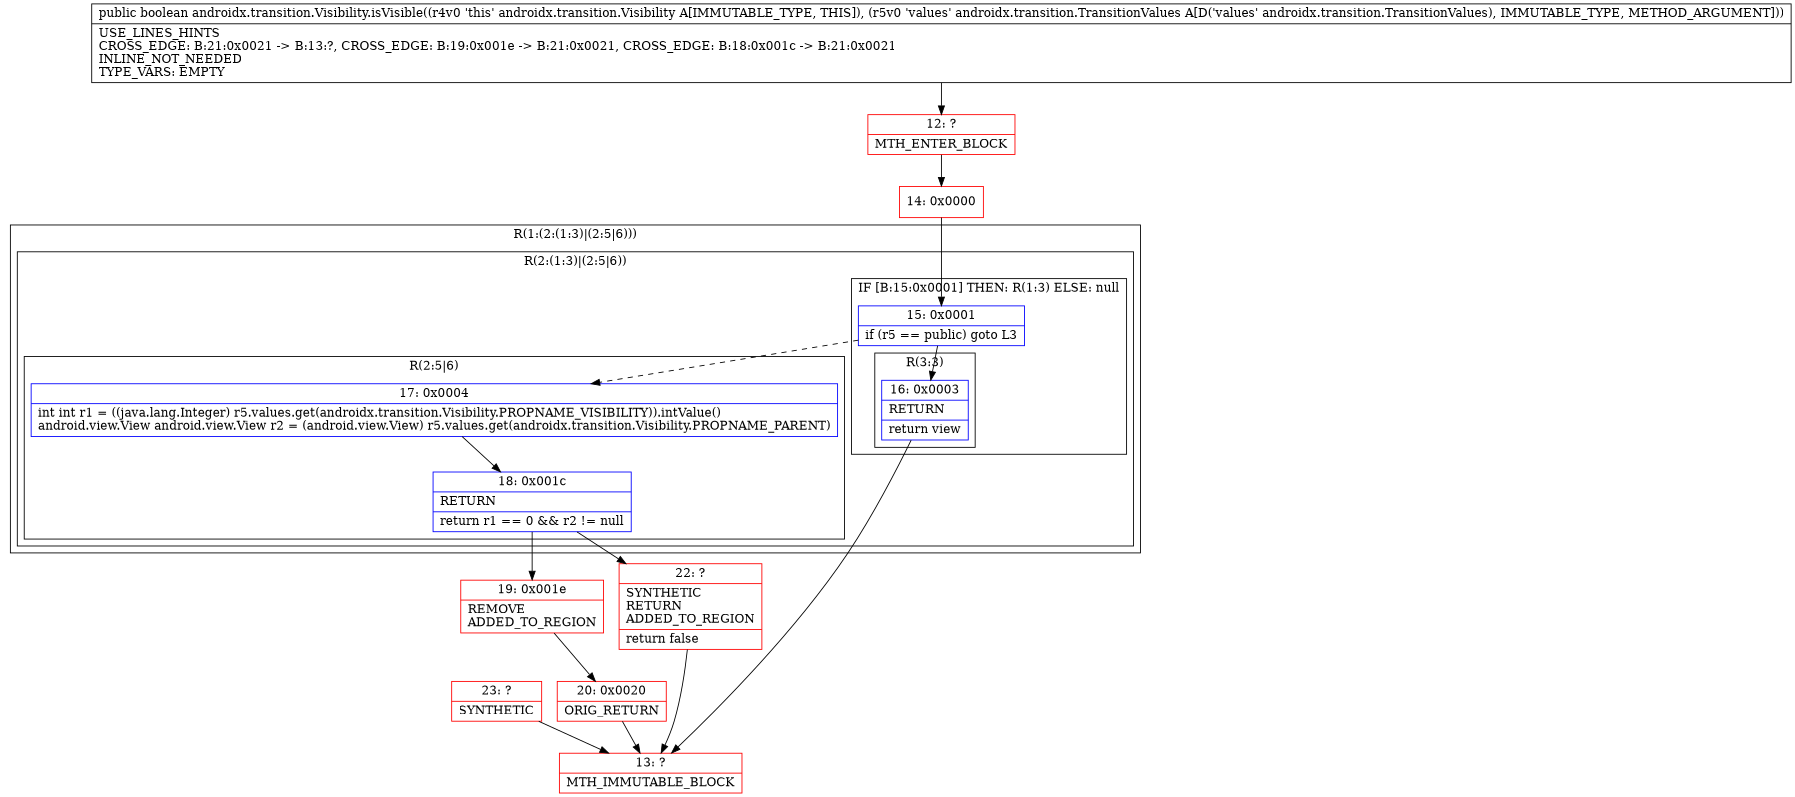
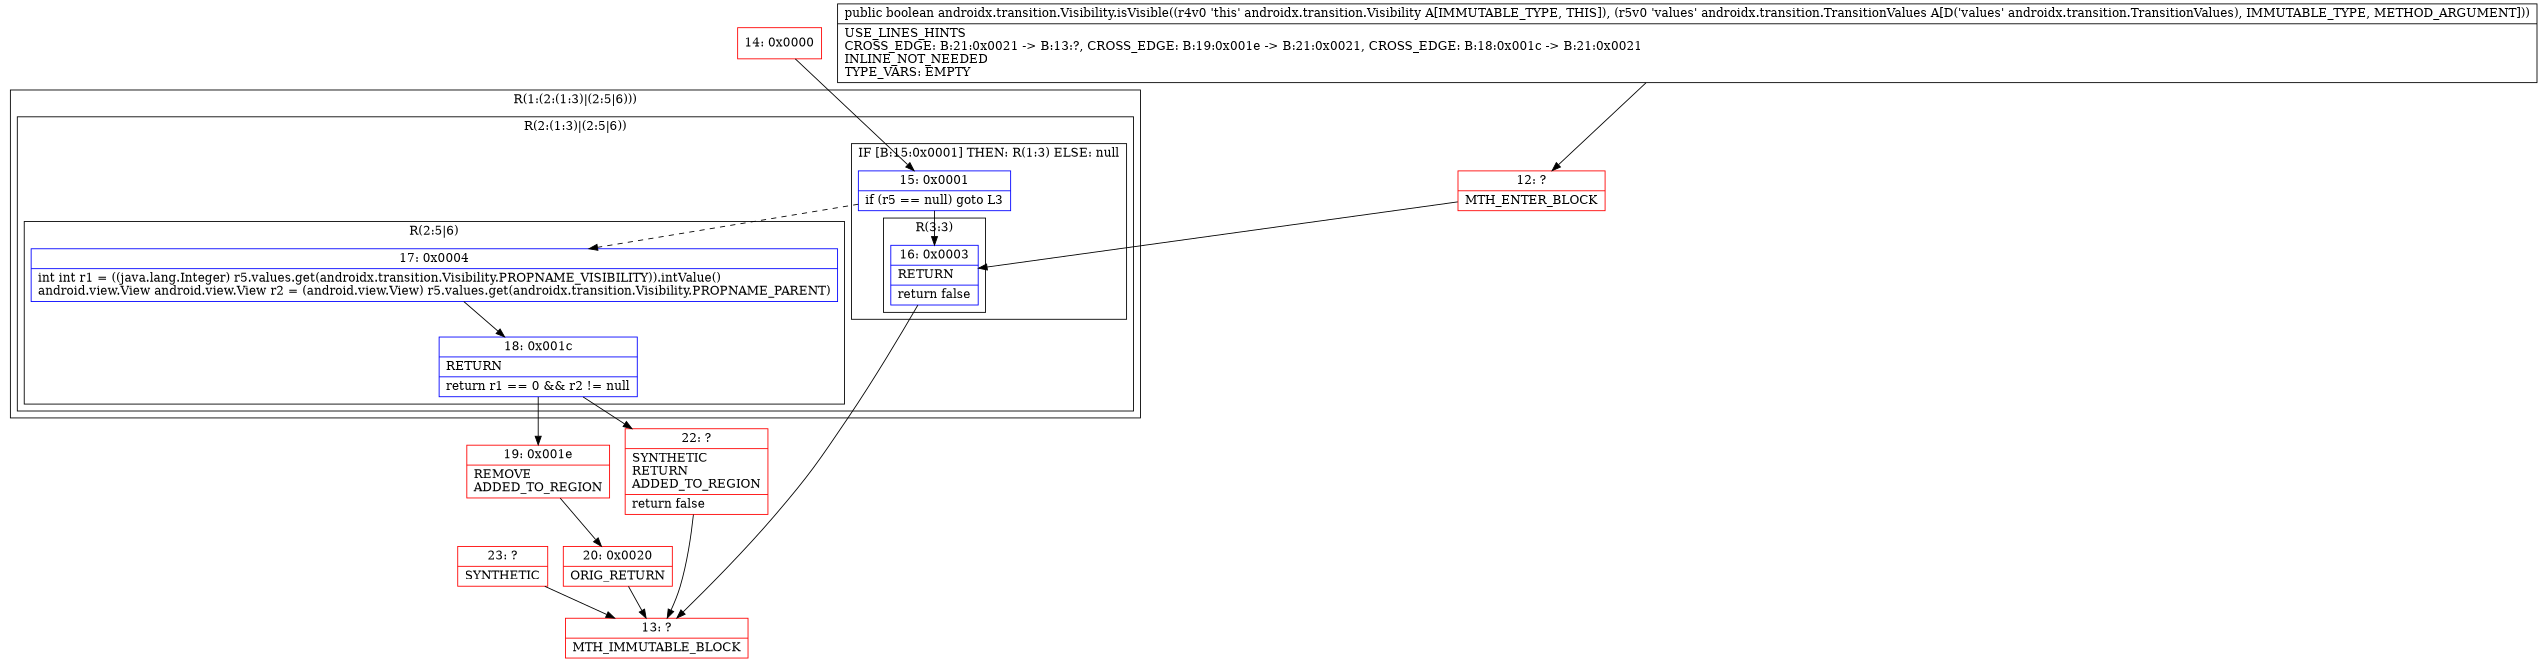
(941, 166) -> (1222, 234)
(941, 335) -> (934, 200)
(925, 430) -> (934, 295)
